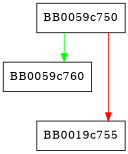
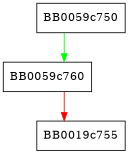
(108, 73) -> (64, 102)
